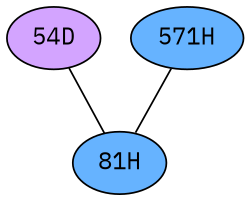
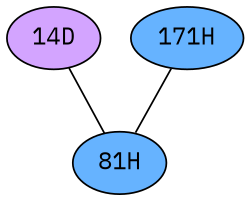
(54, 38) -> (54, 38)
(187, 38) -> (187, 38)
